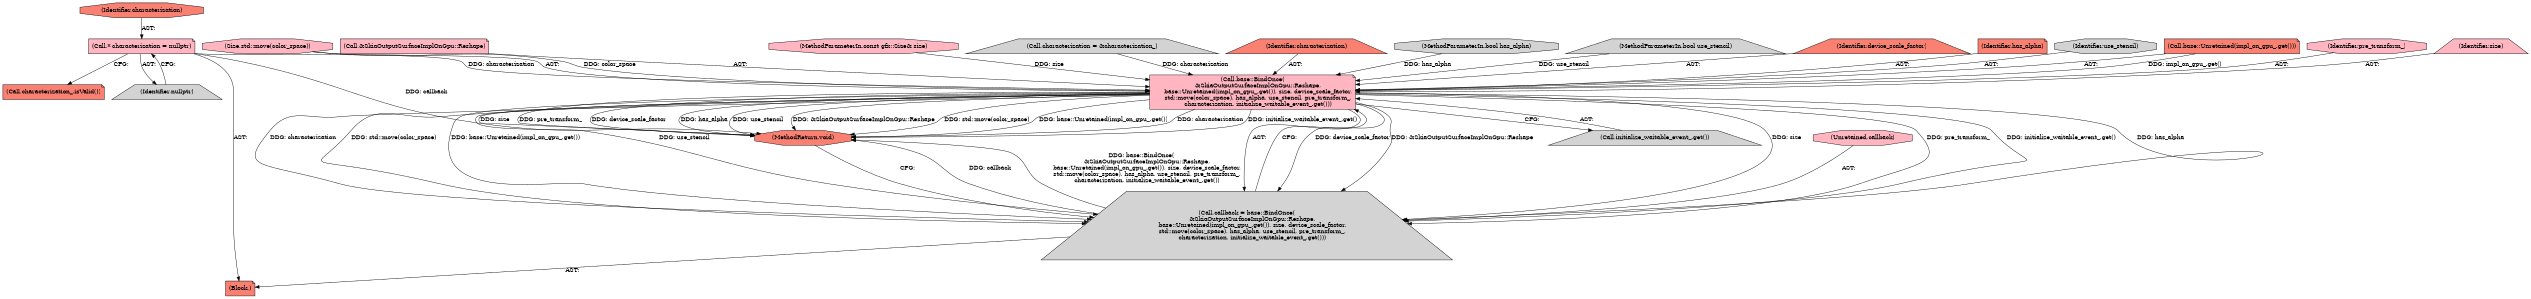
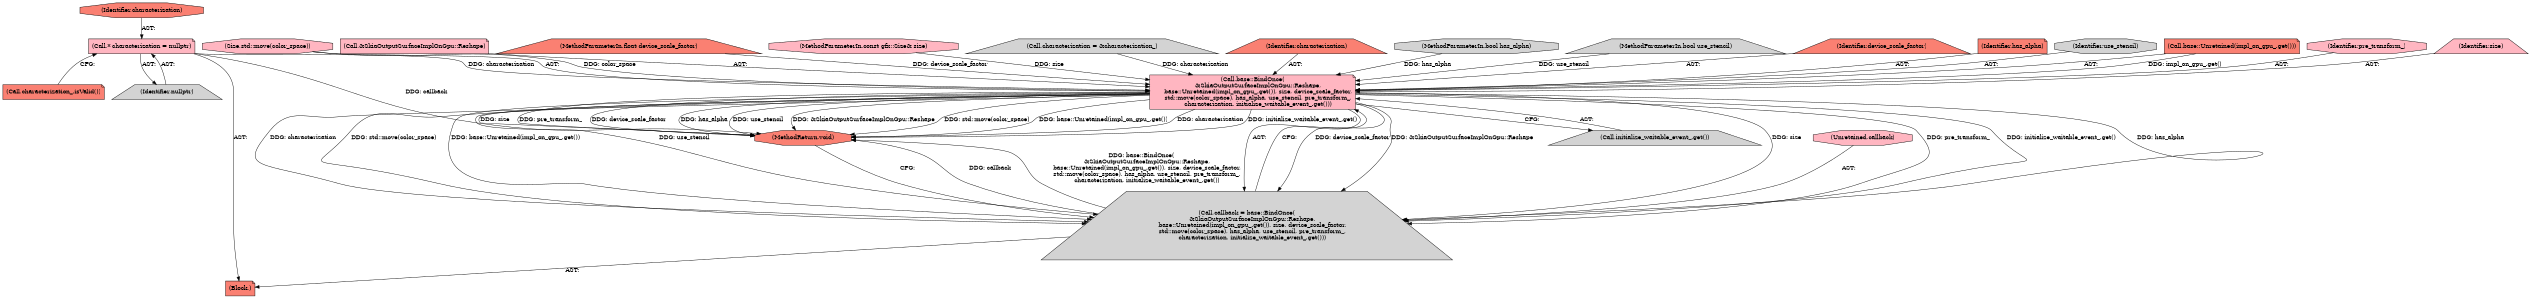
none -> (629, 46)
(169, 64) -> (169, 64)
(100, 68) -> (73, 67)
